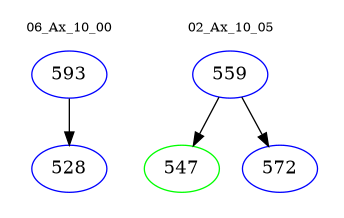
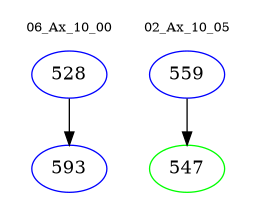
(69, 115) -> (69, 115)
(280, 169) -> none
